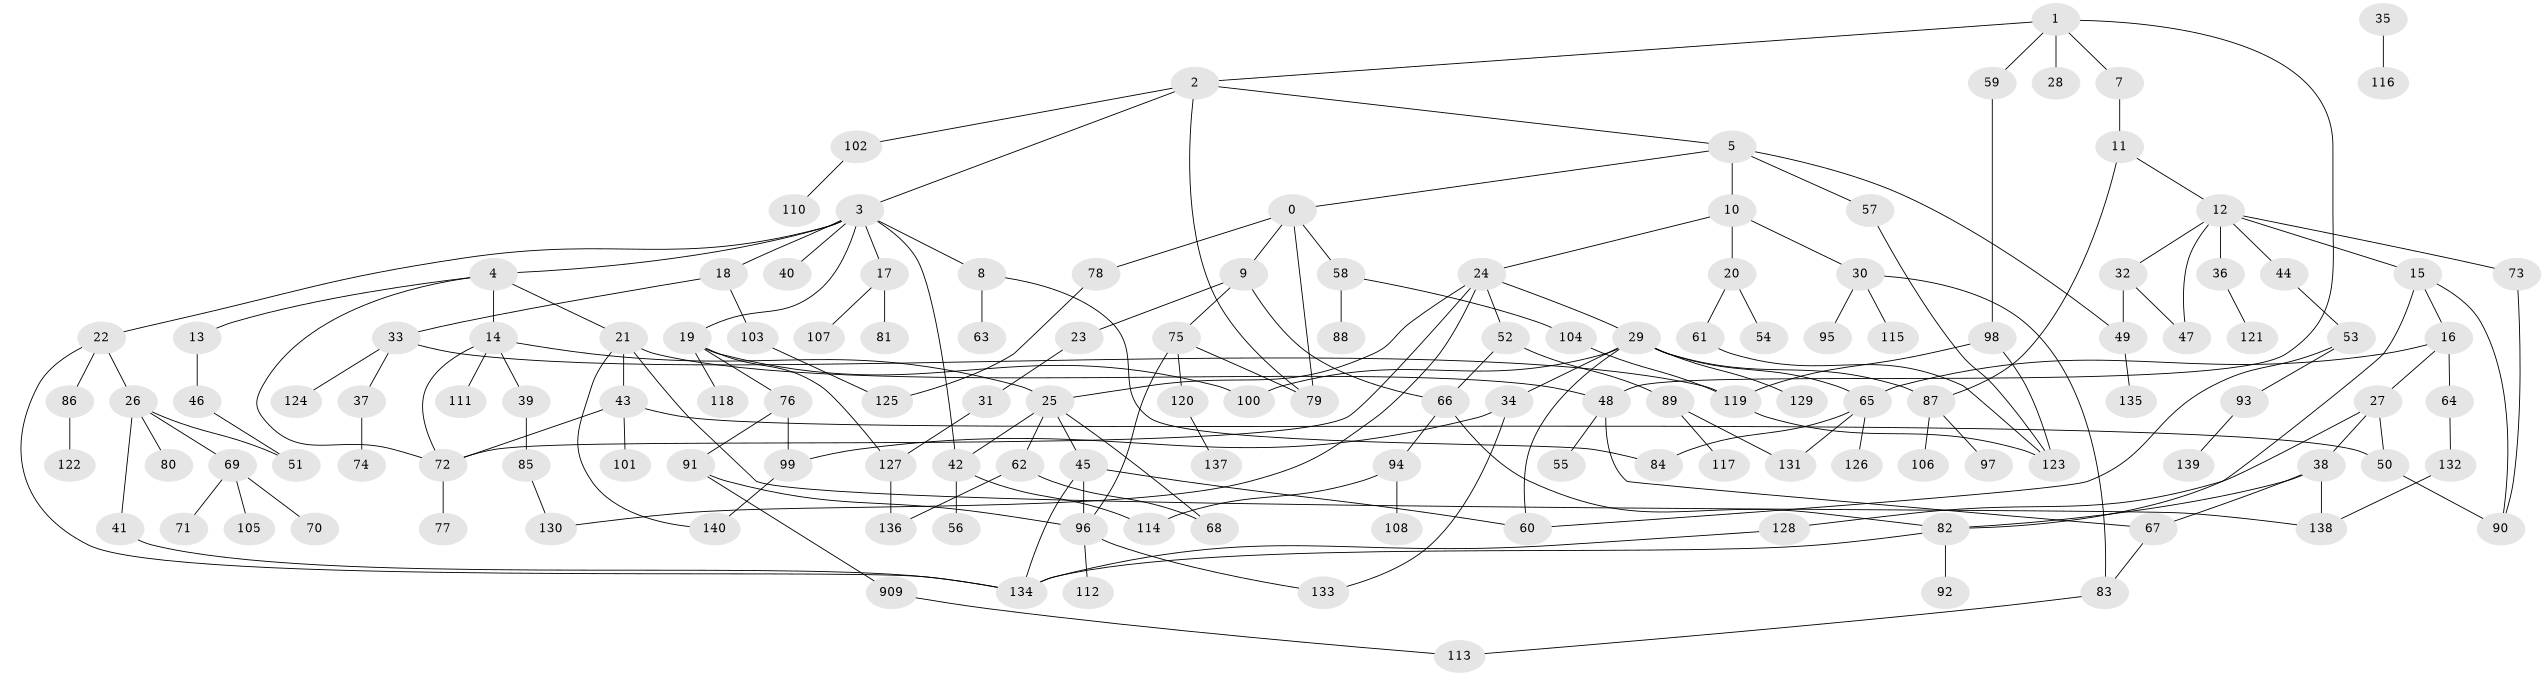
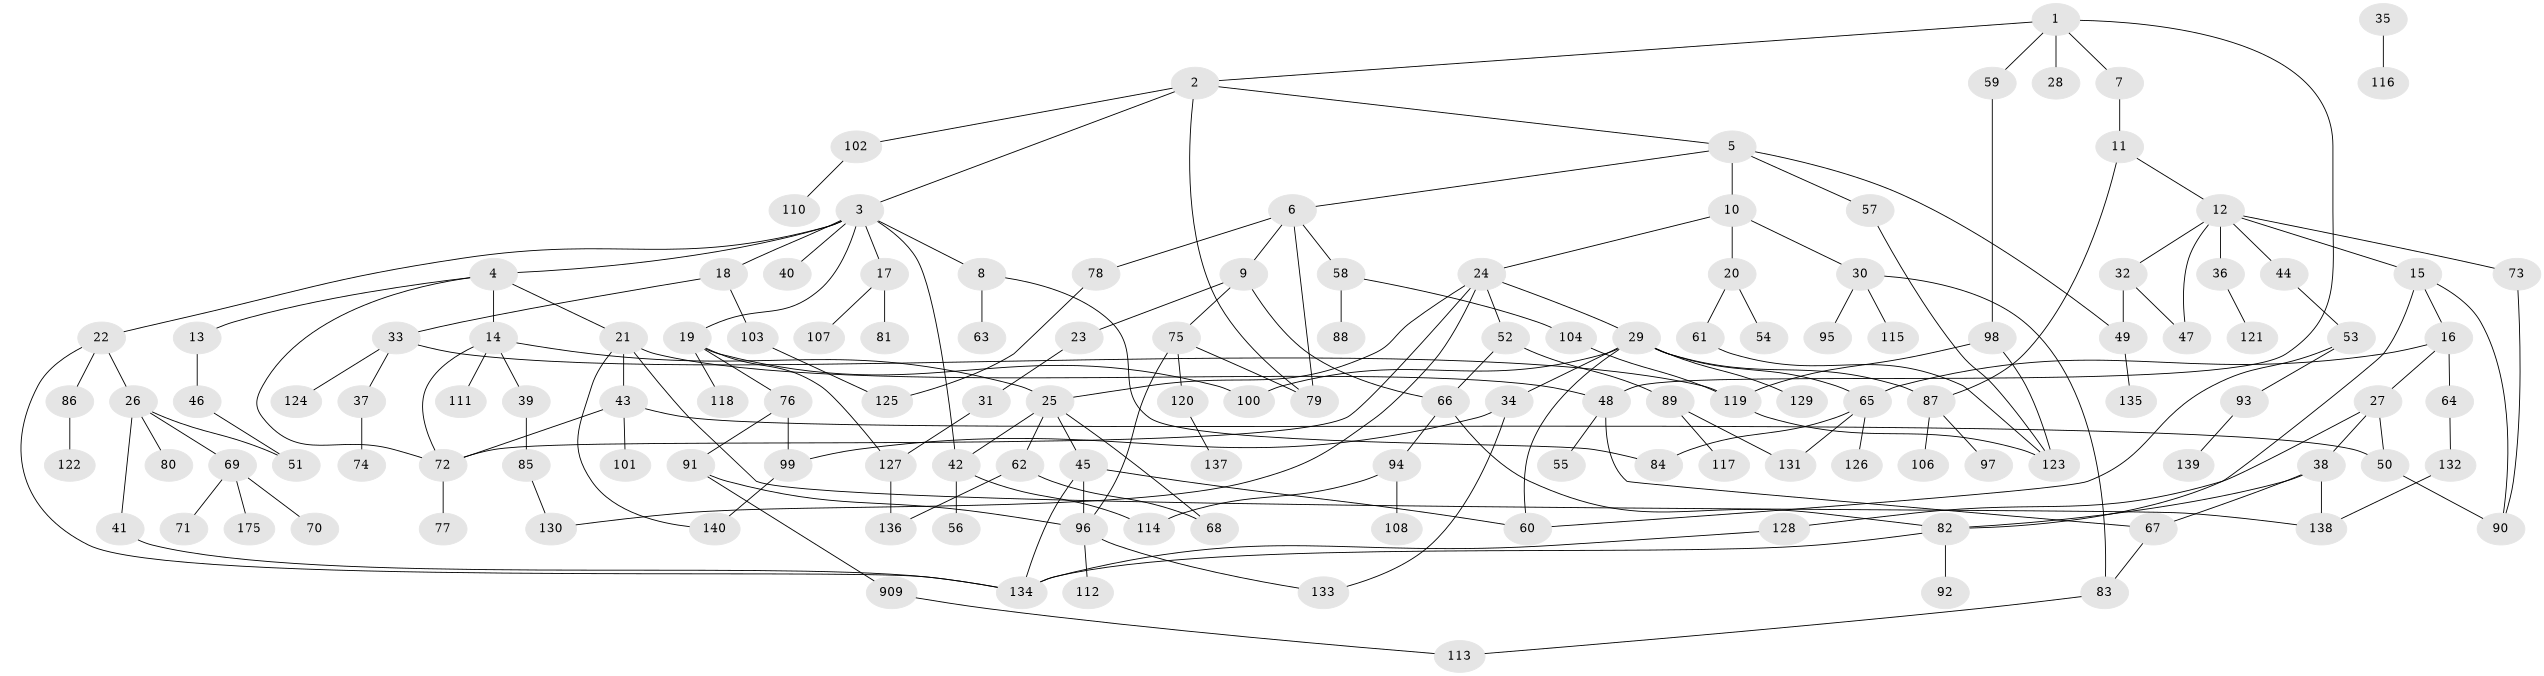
(1292, 211) -> (1292, 211)
(249, 529) -> (249, 529)
